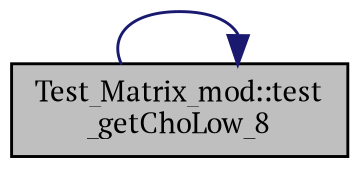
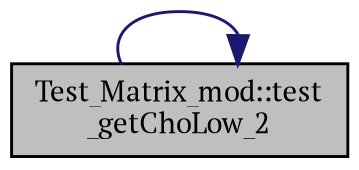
(180, 110) -> (180, 110)
